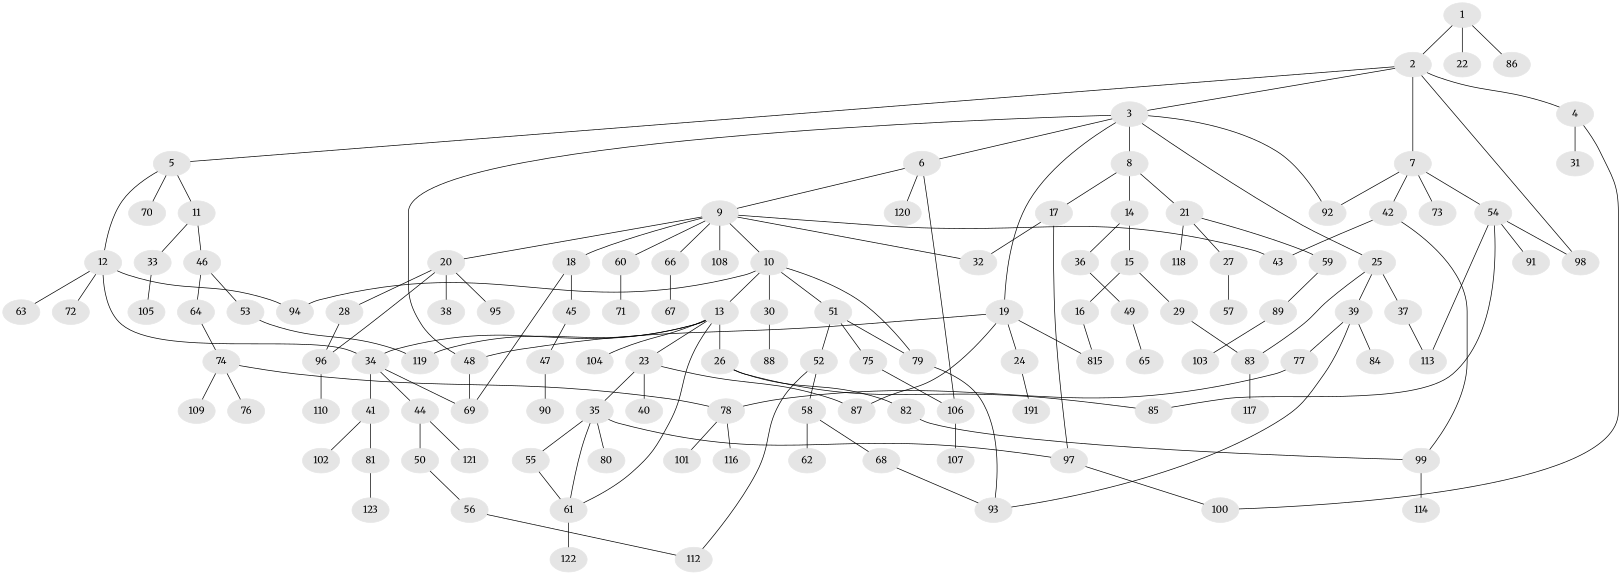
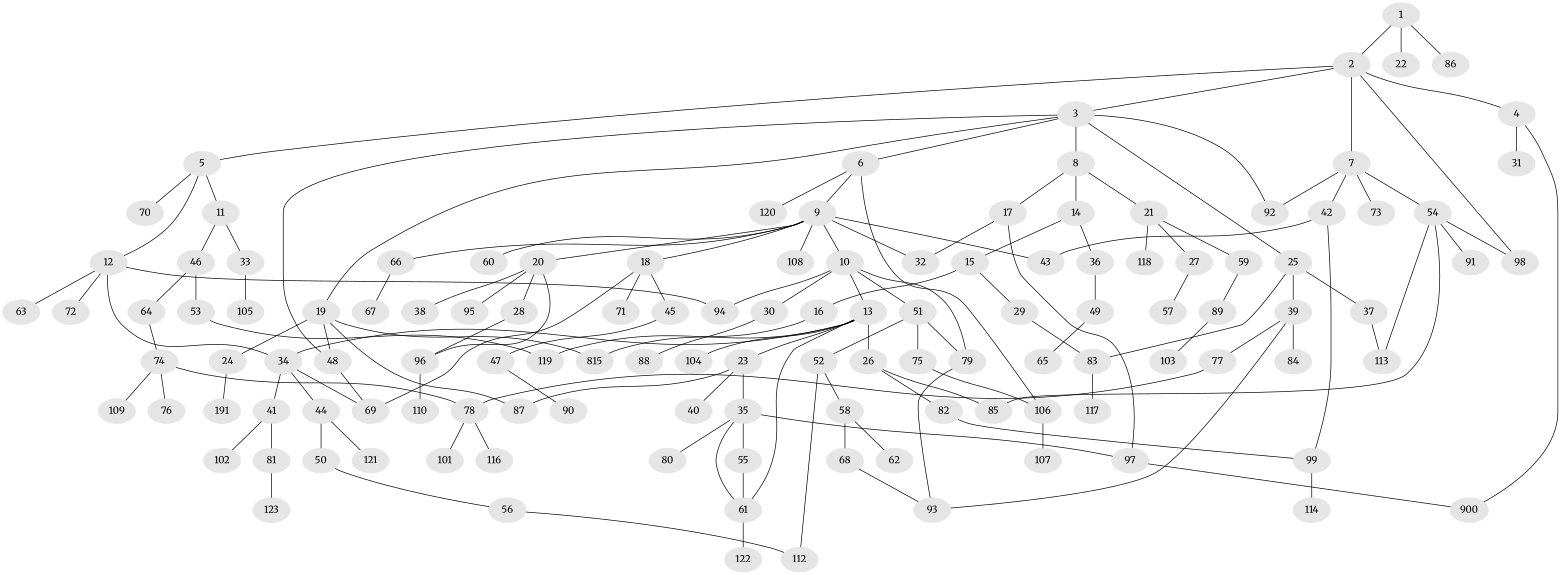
(621, 287) -> (634, 285)
(1220, 510) -> (1469, 510)
